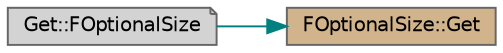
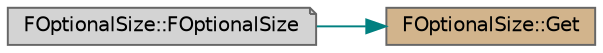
(112, 26) -> (162, 26)
